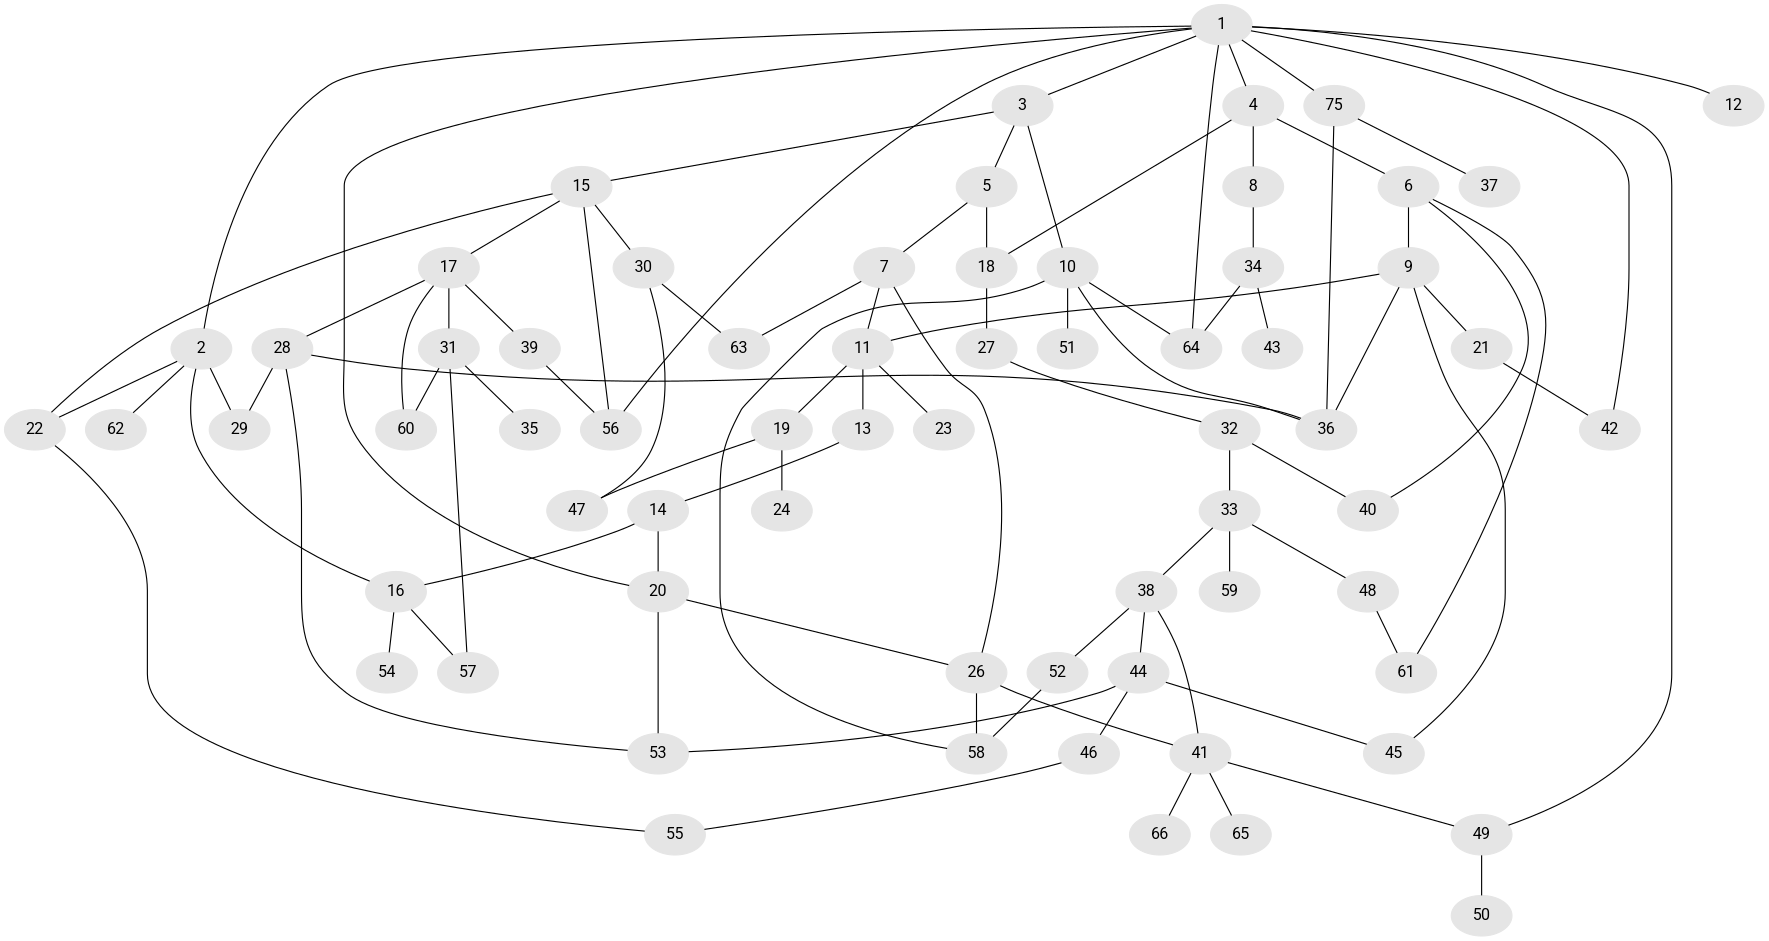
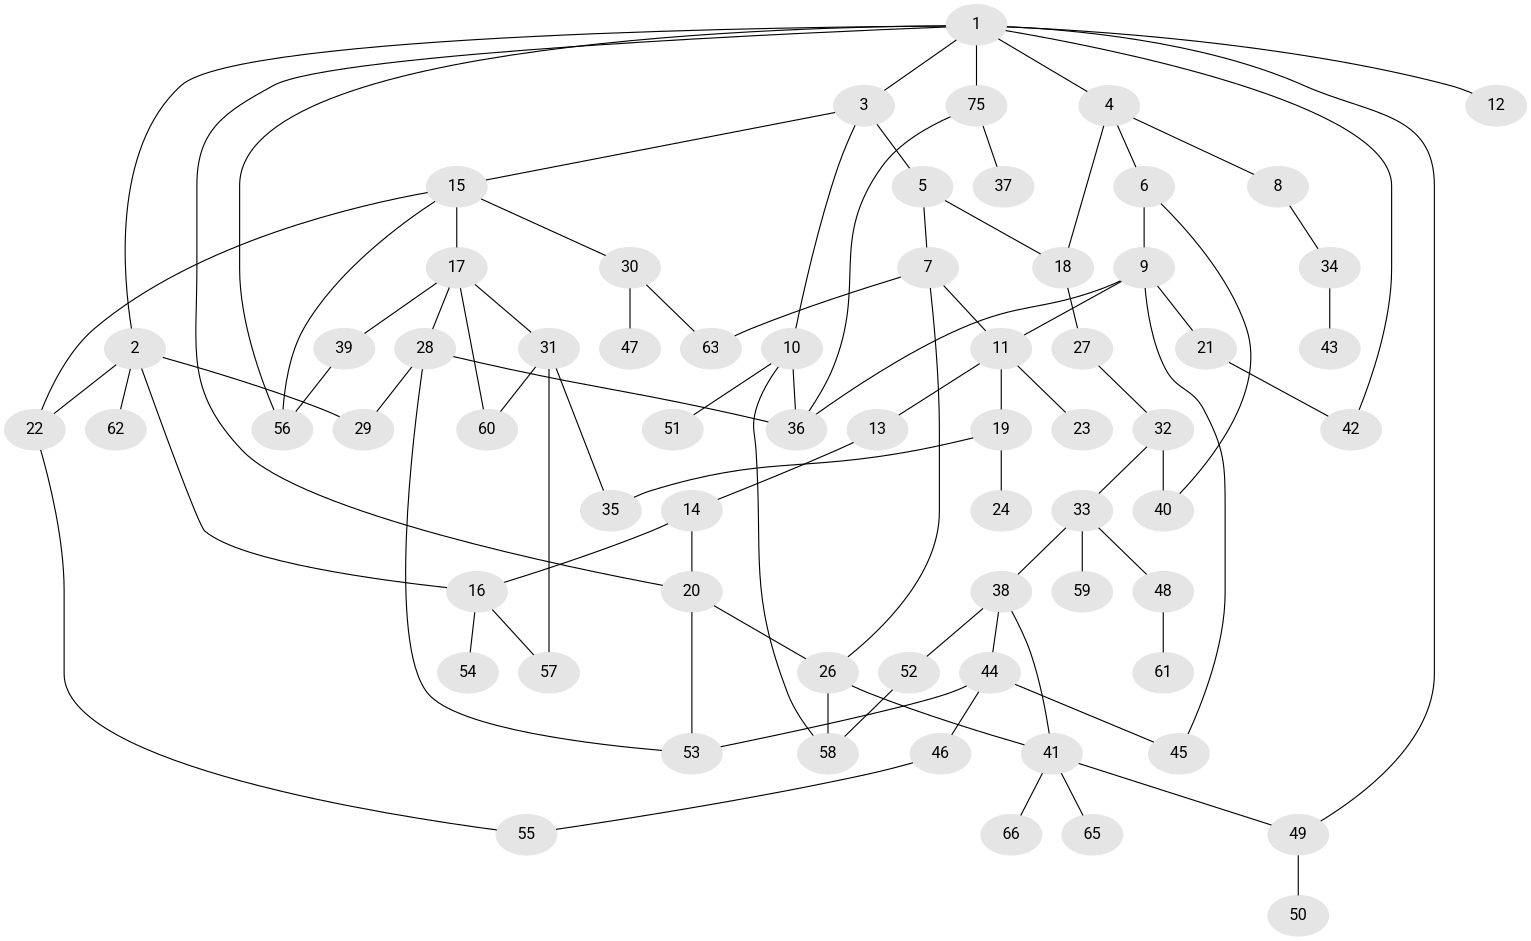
(1191, 349) -> none
(1529, 411) -> none
(677, 467) -> (829, 462)
